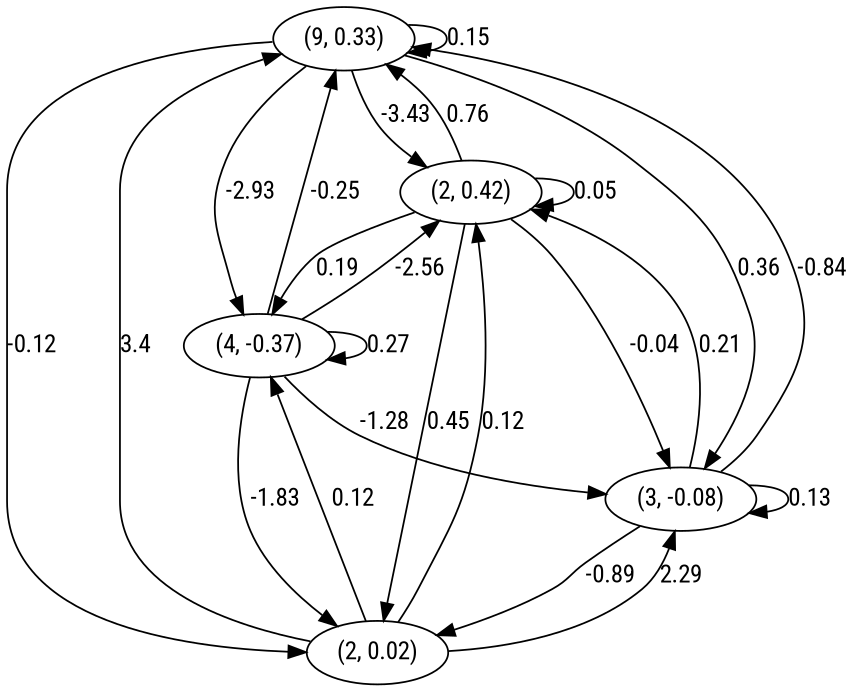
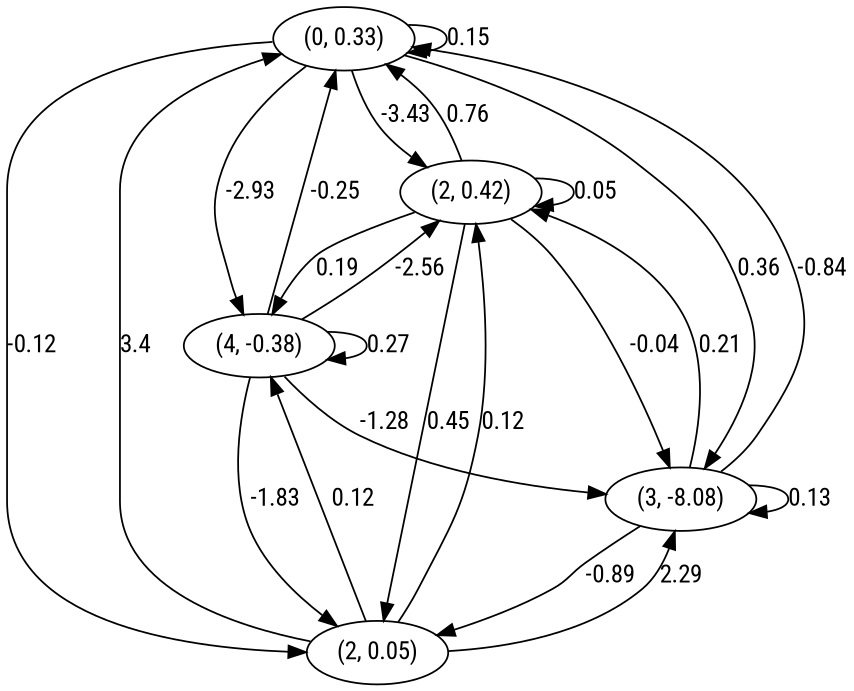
(344, 39) -> (344, 39)
(259, 346) -> (259, 346)
(681, 499) -> (681, 499)
(377, 653) -> (377, 653)
